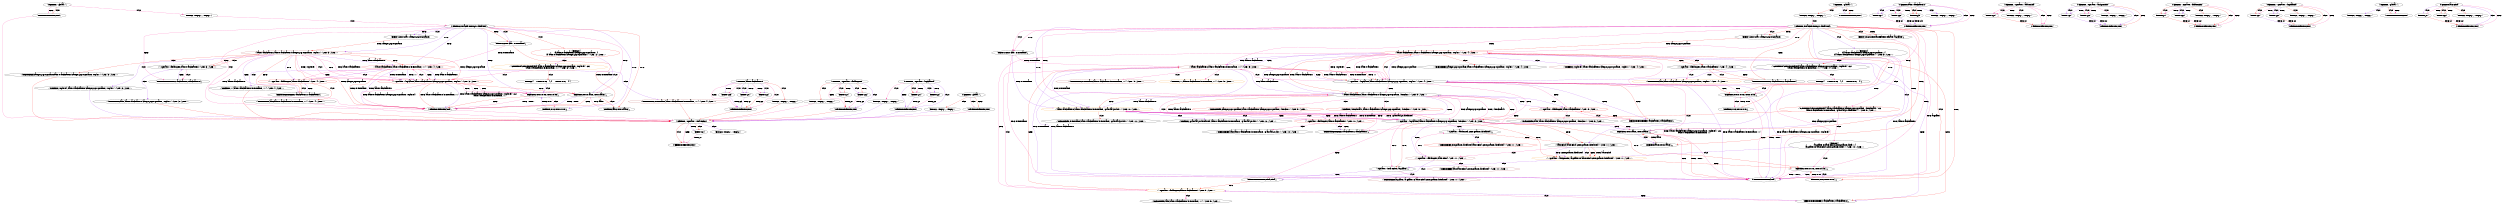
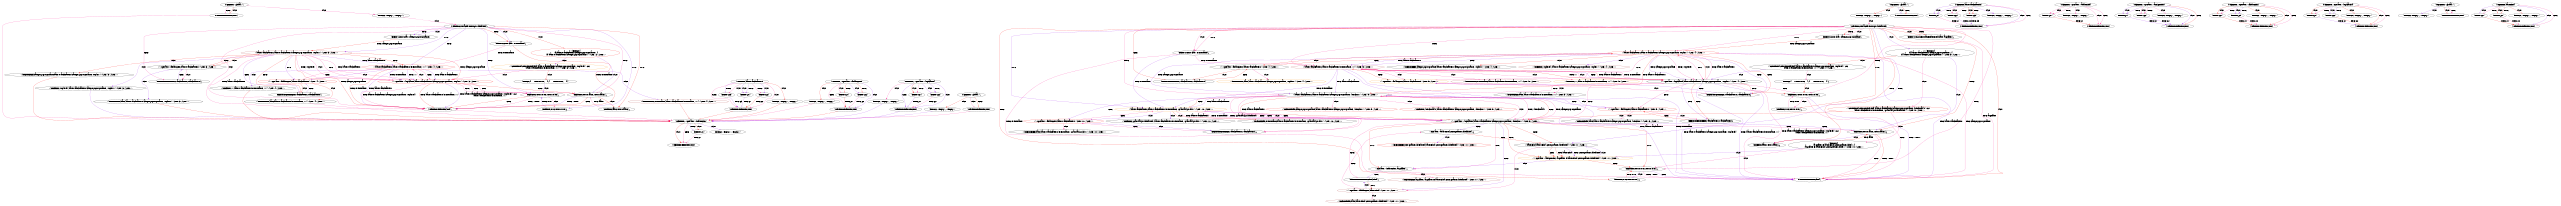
(1514, 152) -> (1488, 188)
(1225, 185) -> (1370, 185)
